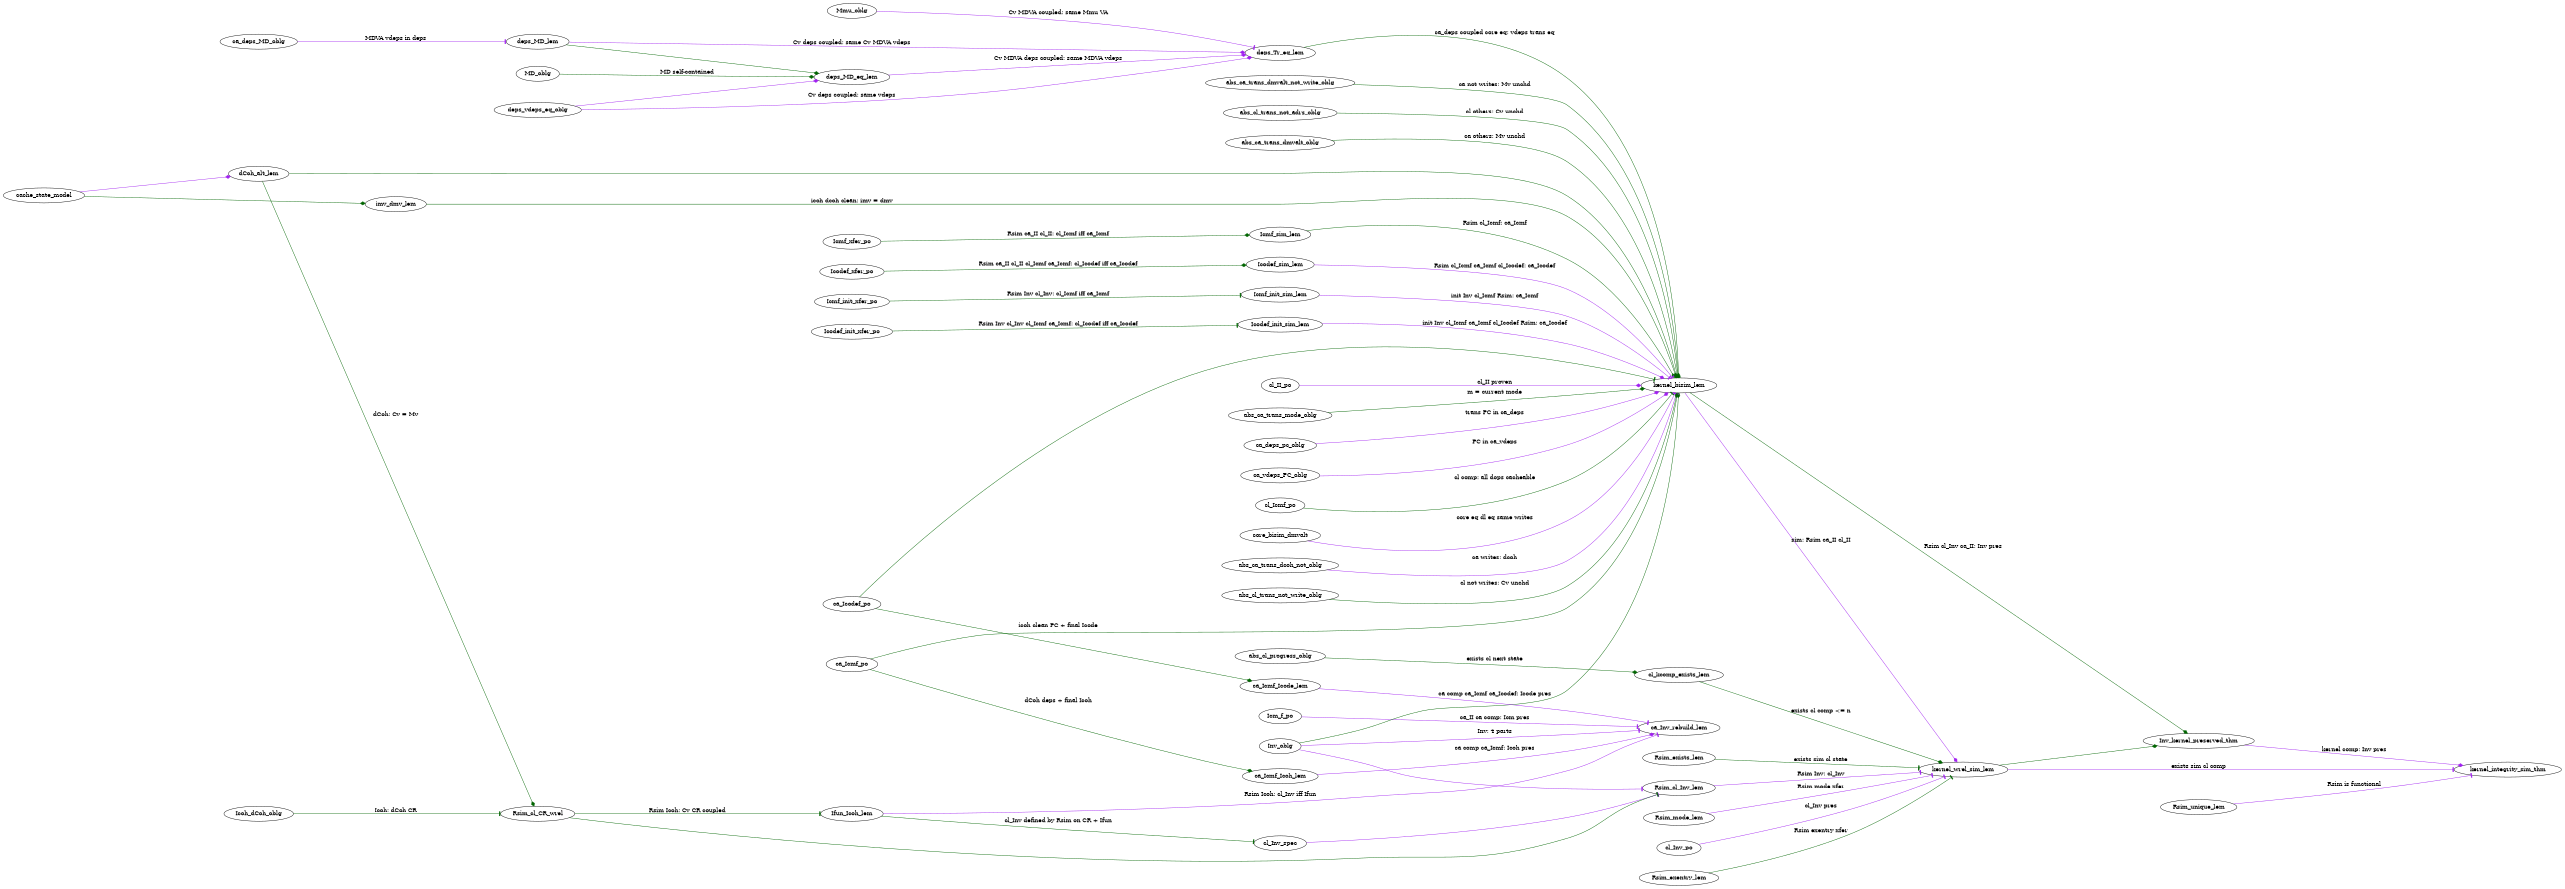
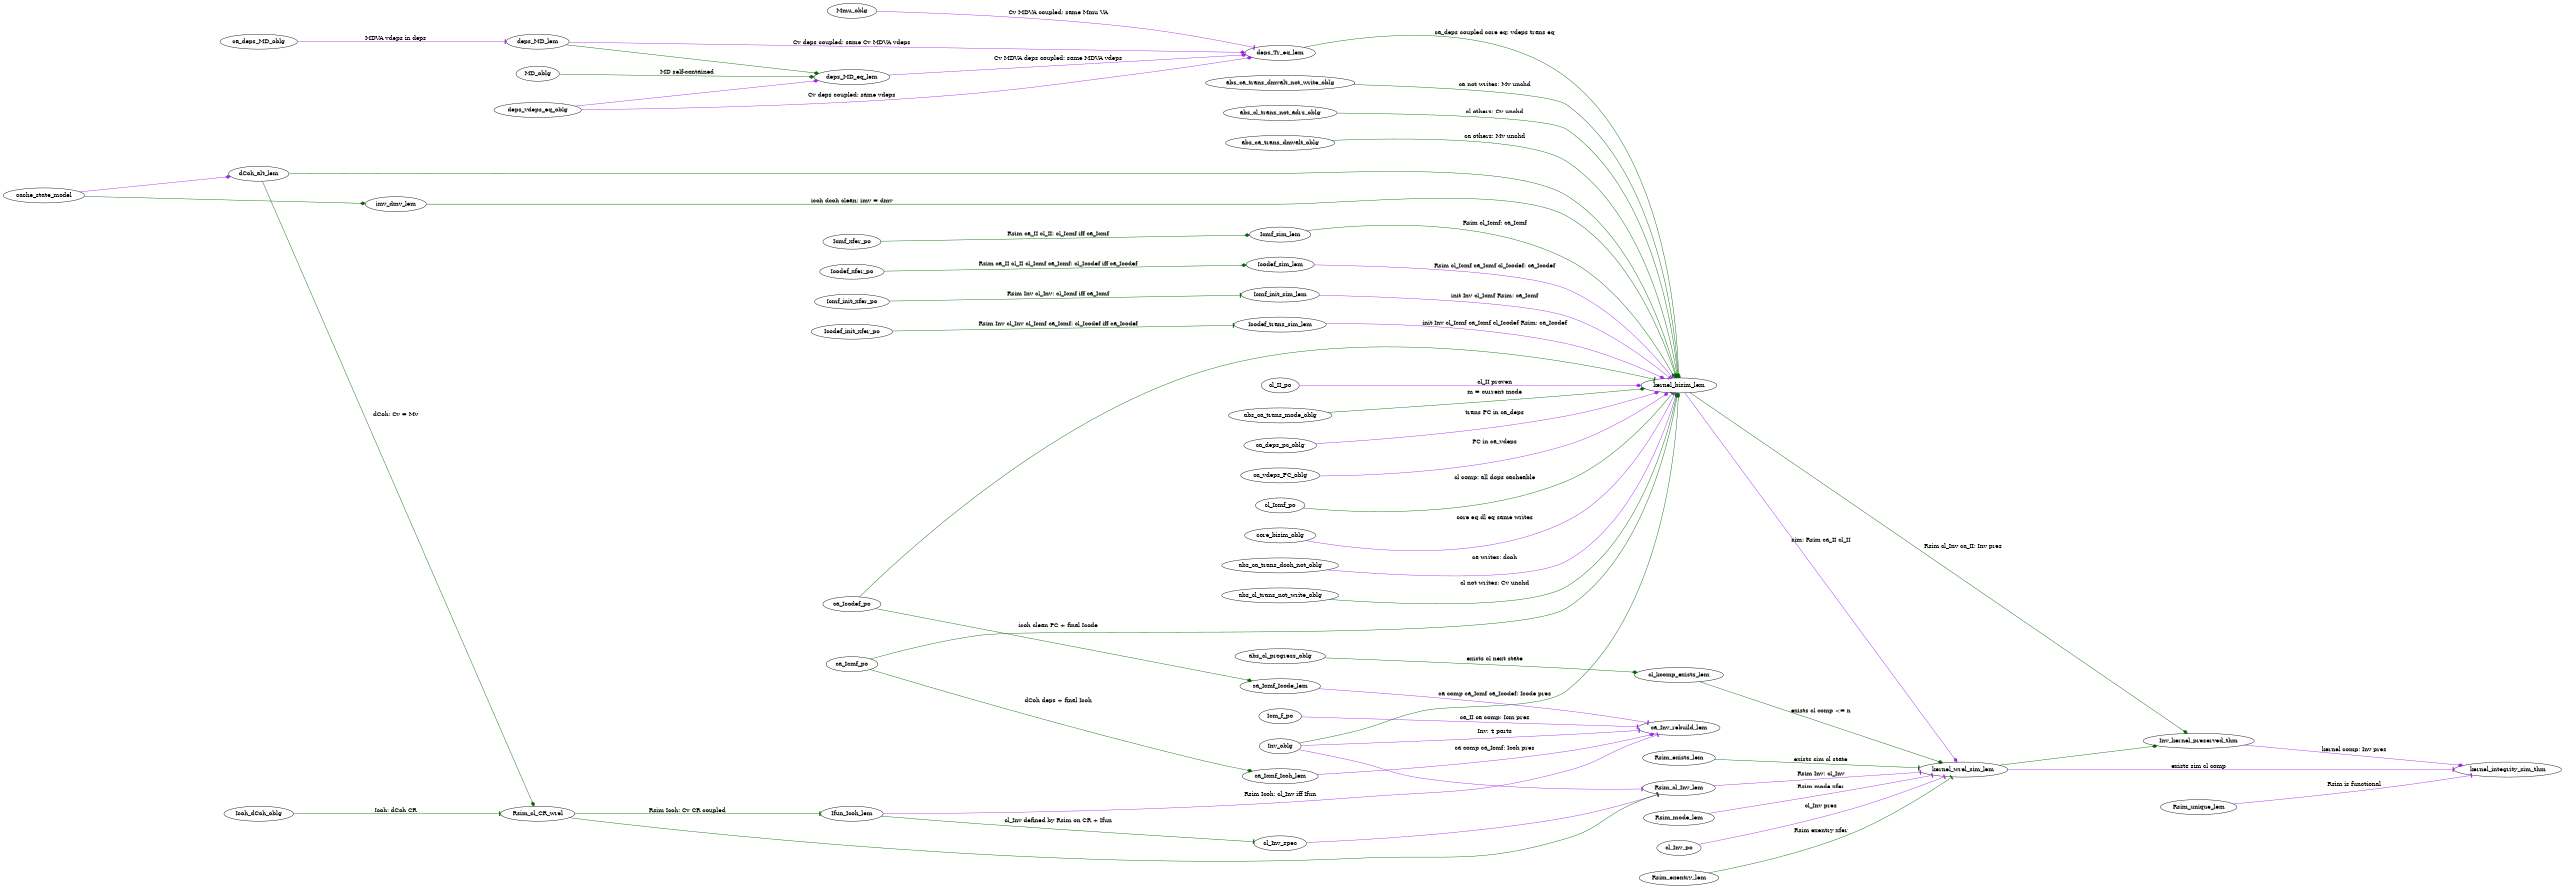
(1280, 325) -> (1280, 325)
(1280, 535) -> (1280, 535)
